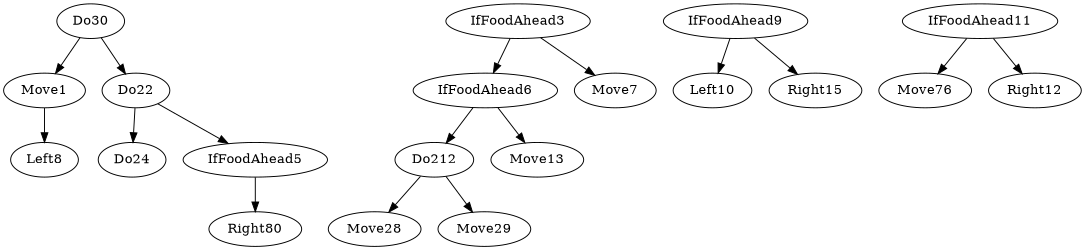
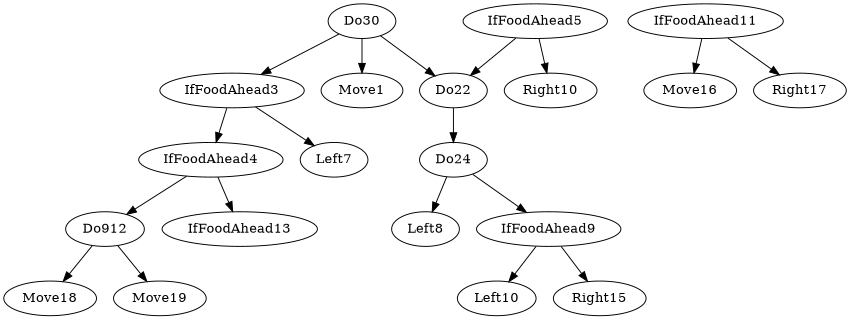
none -> (304, 52)
(485, 90) -> (211, 160)
(615, 90) -> (334, 160)
(925, 90) -> (690, 90)
(1035, 90) -> (800, 90)
(45, 120) -> (441, 190)
(189, 121) -> (497, 54)
(434, 160) -> (105, 229)
(537, 160) -> (240, 229)
none -> (496, 191)
(255, 229) -> (551, 90)
(375, 229) -> (50, 298)
(484, 229) -> (160, 298)
